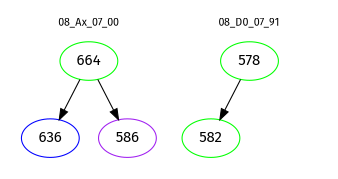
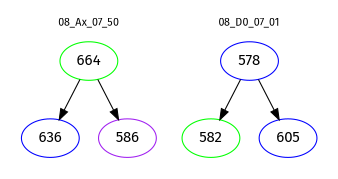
(89, 23) -> (89, 23)
(250, 23) -> (250, 23)
(250, 61) -> (250, 61)
none -> (288, 138)
